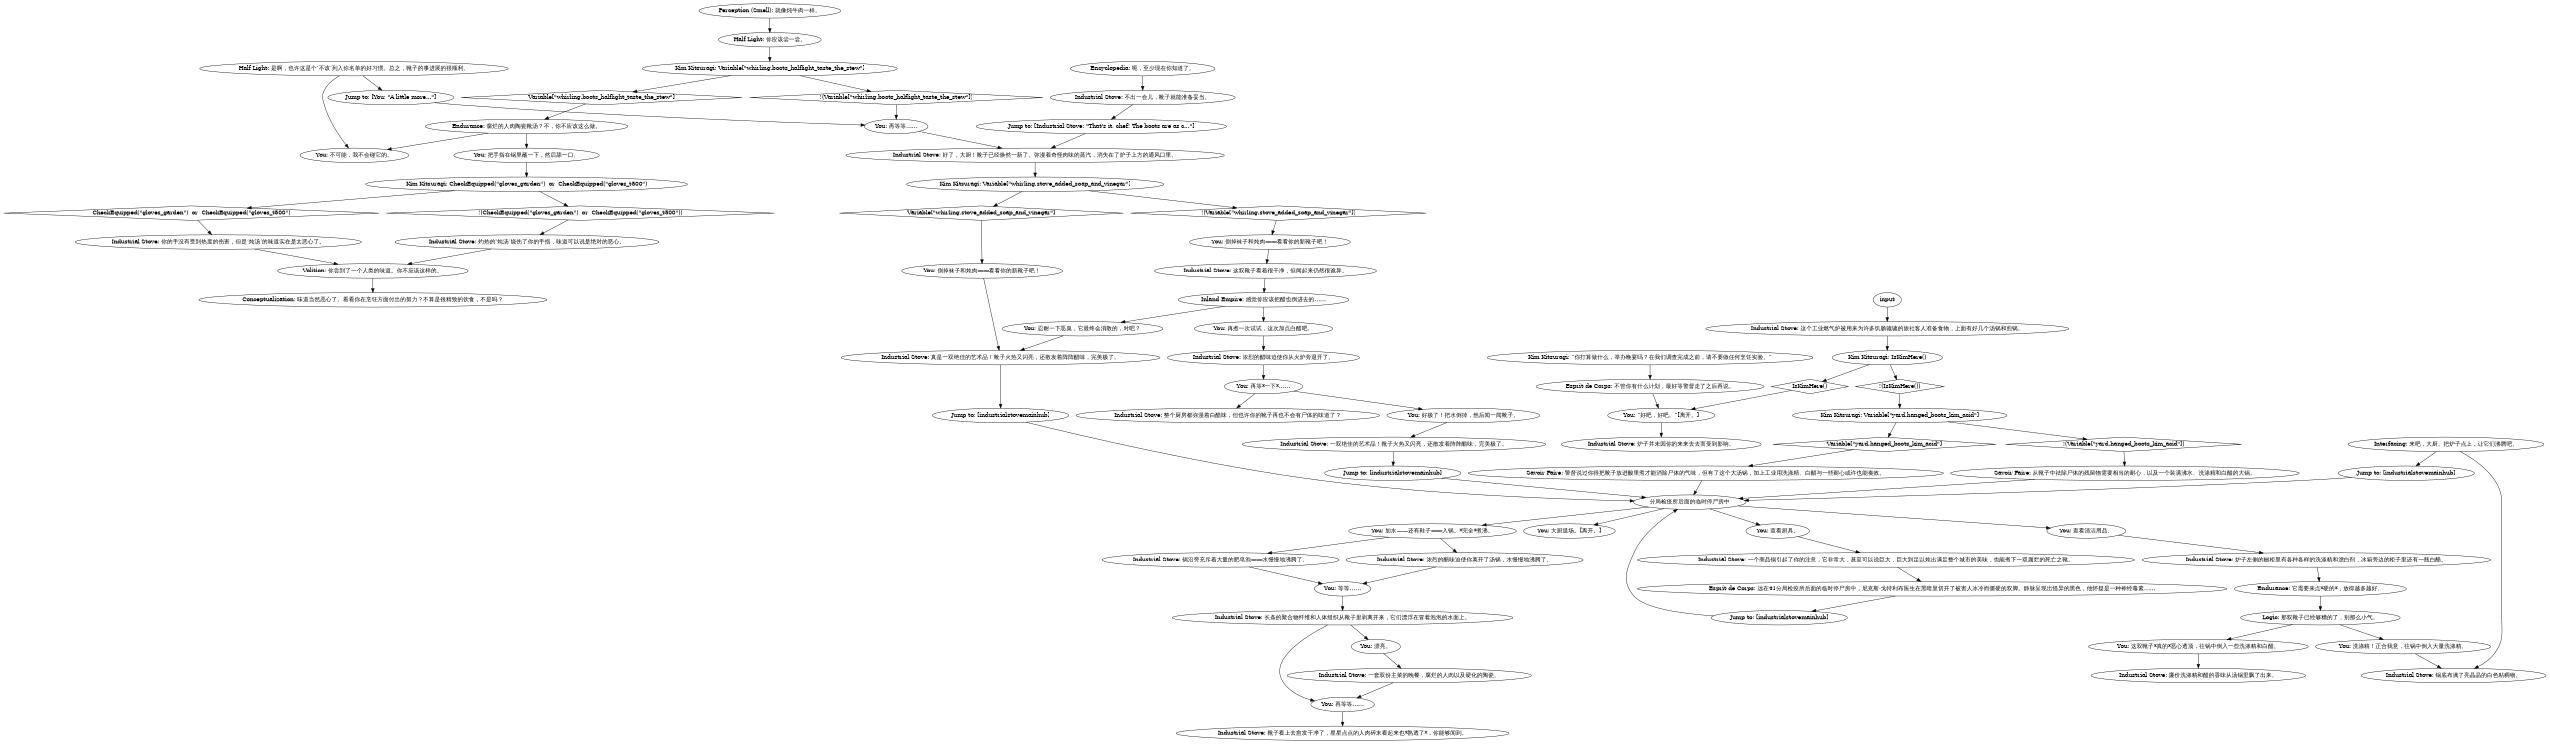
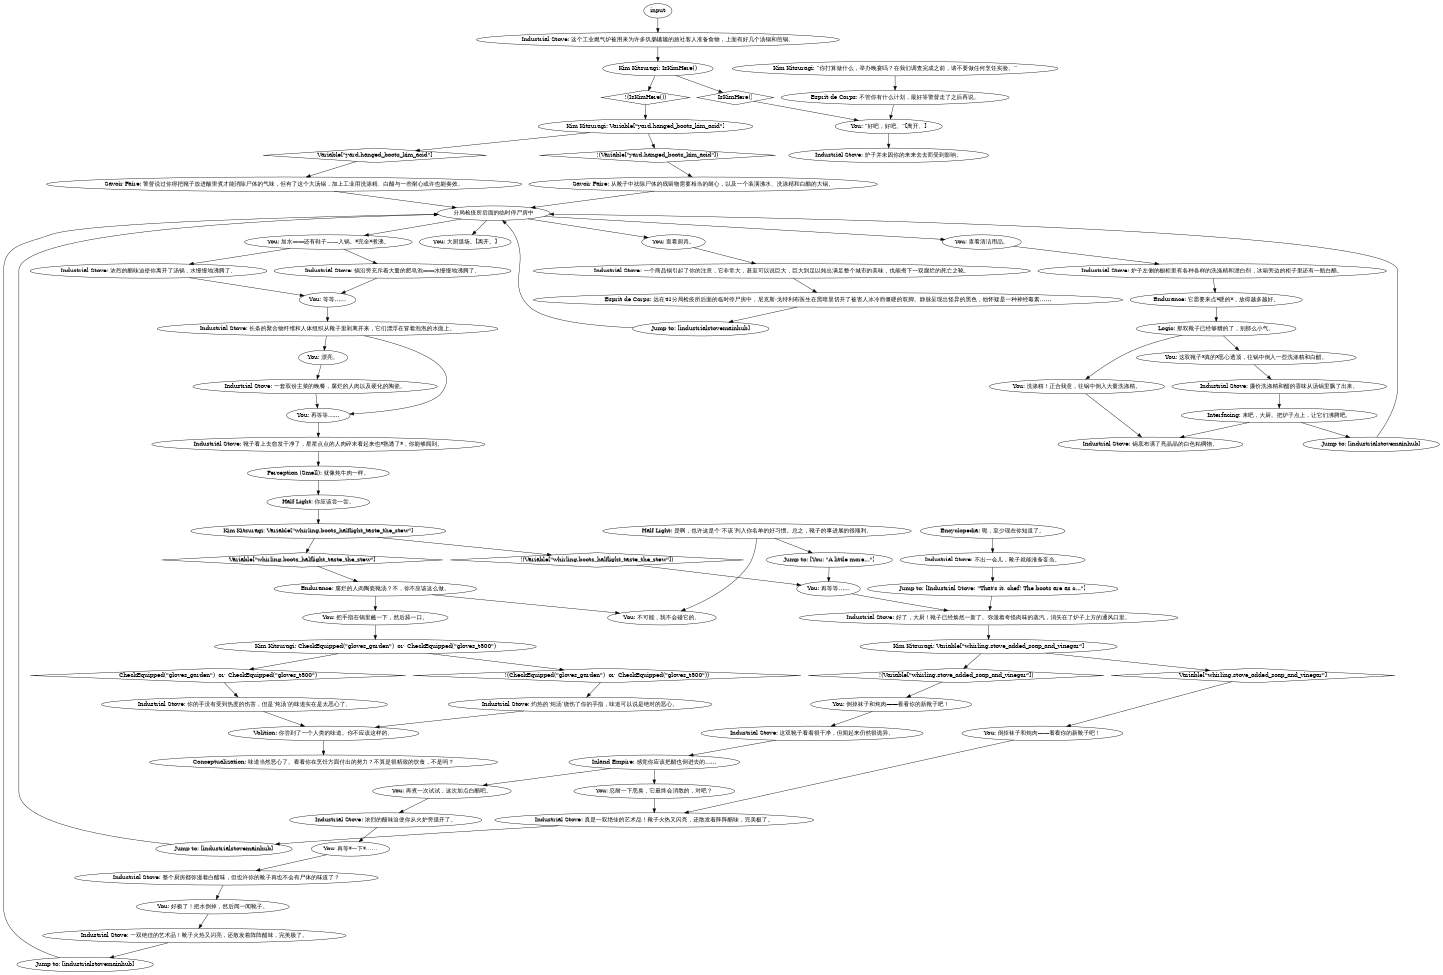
none -> (1279, 399)
(1356, 400) -> (220, 890)
none -> (318, 457)
